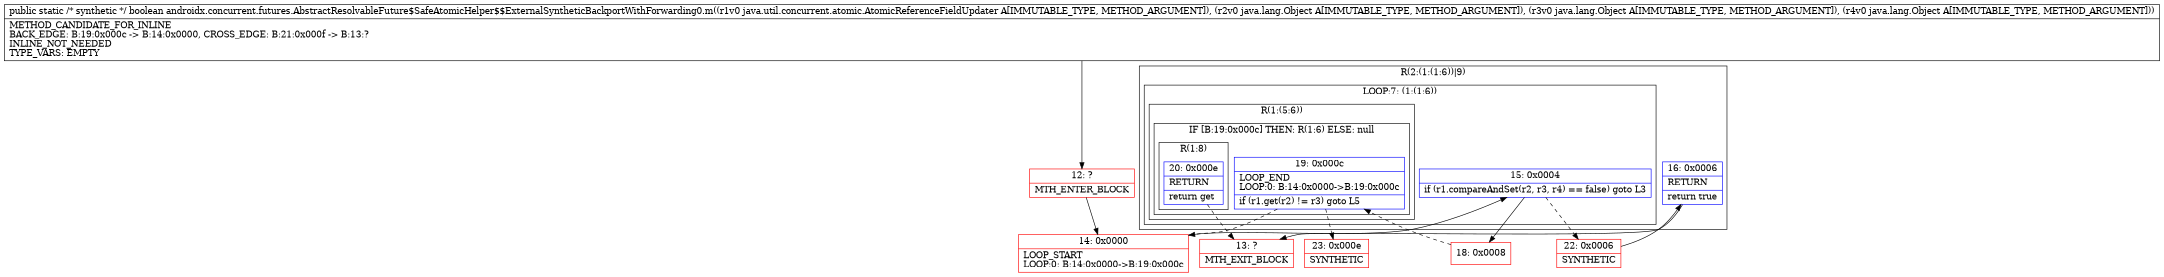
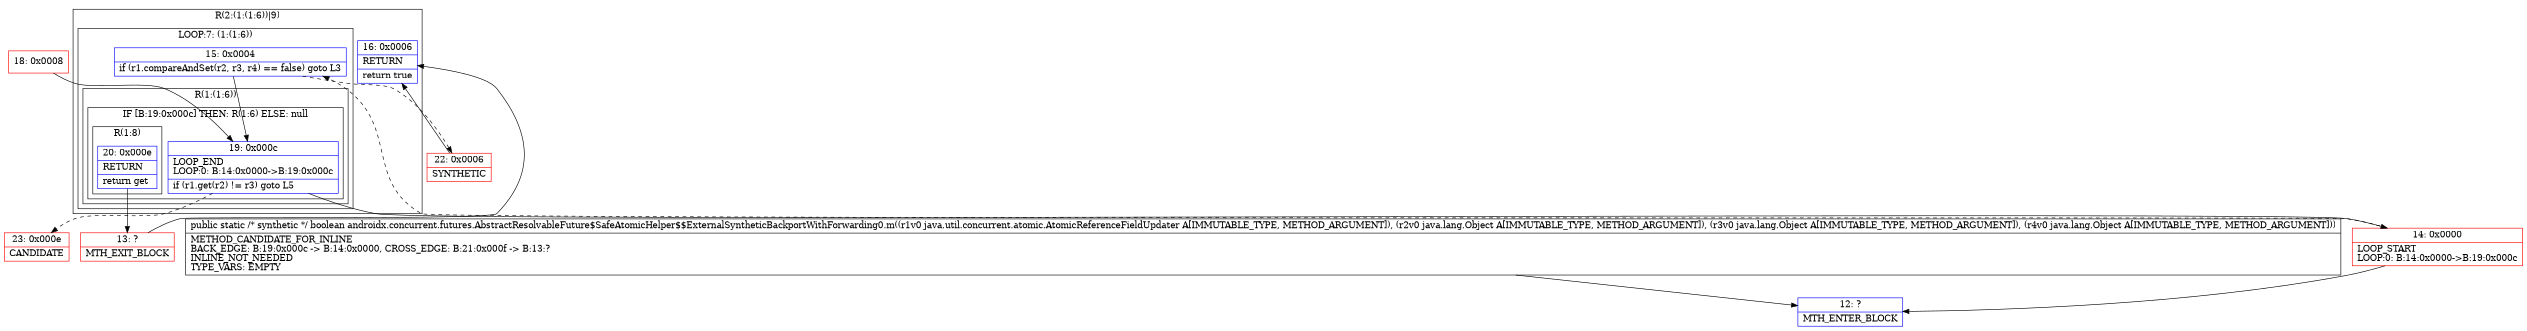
(1282, 111) -> (216, 96)
(1082, 183) -> (1850, 312)
(1091, 213) -> (2148, 301)
(1509, 217) -> (239, 103)
(1218, 220) -> (127, 208)
(1238, 227) -> (1344, 217)
(1348, 233) -> (1320, 218)
(1490, 234) -> (372, 218)
(1430, 238) -> (176, 94)
(1337, 260) -> (37, 254)
